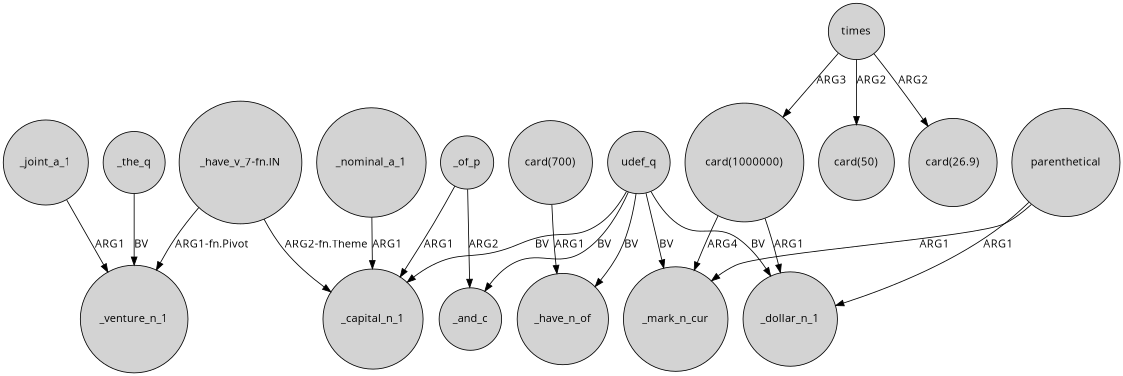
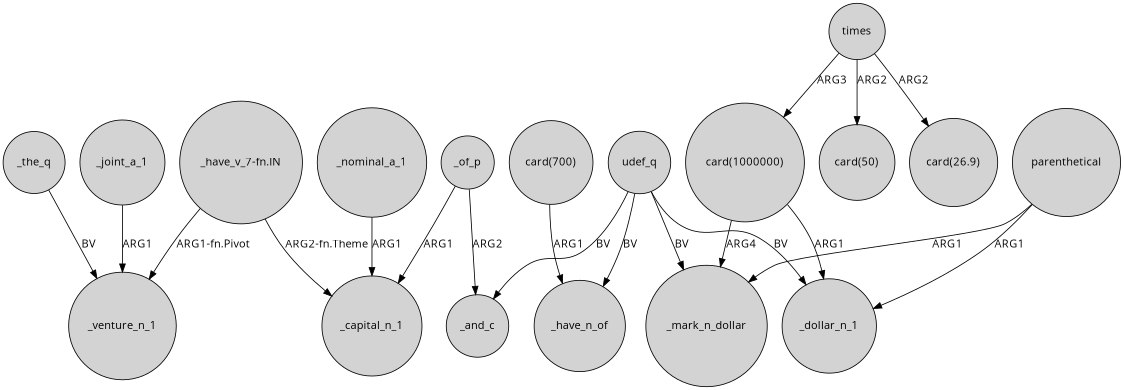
(526, 241) -> none
(676, 319) -> (707, 326)
